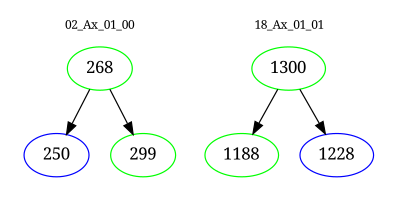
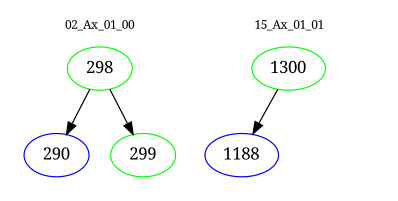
(289, 26) -> (289, 26)
(100, 69) -> (100, 69)
(57, 155) -> (57, 155)
(242, 155) -> (242, 155)
(337, 155) -> none
